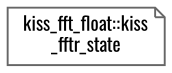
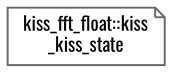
(86, 36) -> (86, 36)
